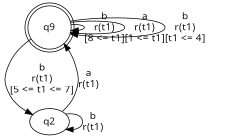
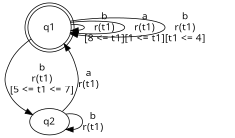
(50, 27) -> (50, 27)
